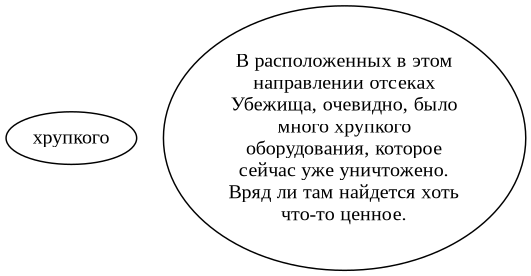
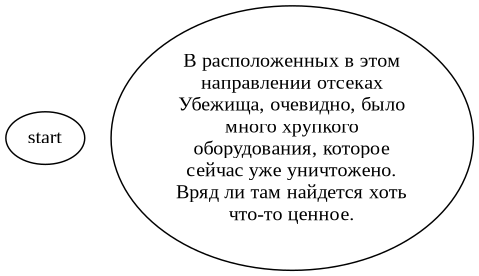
(71, 138) -> (45, 138)
